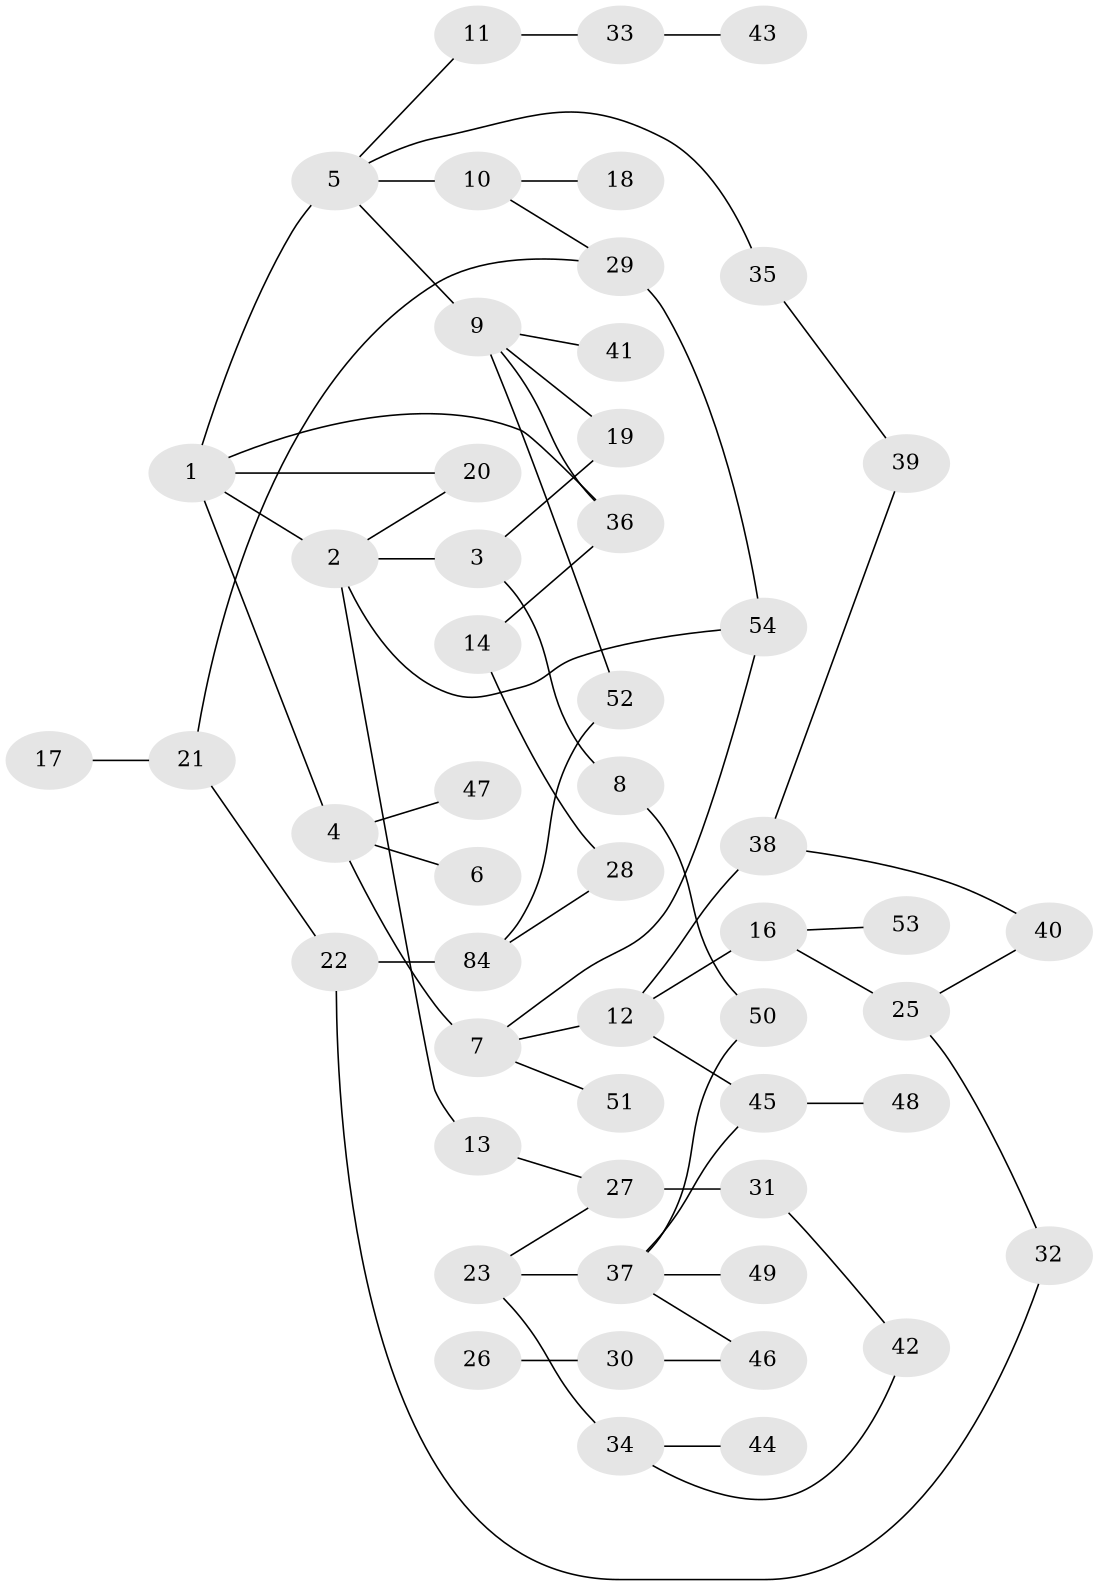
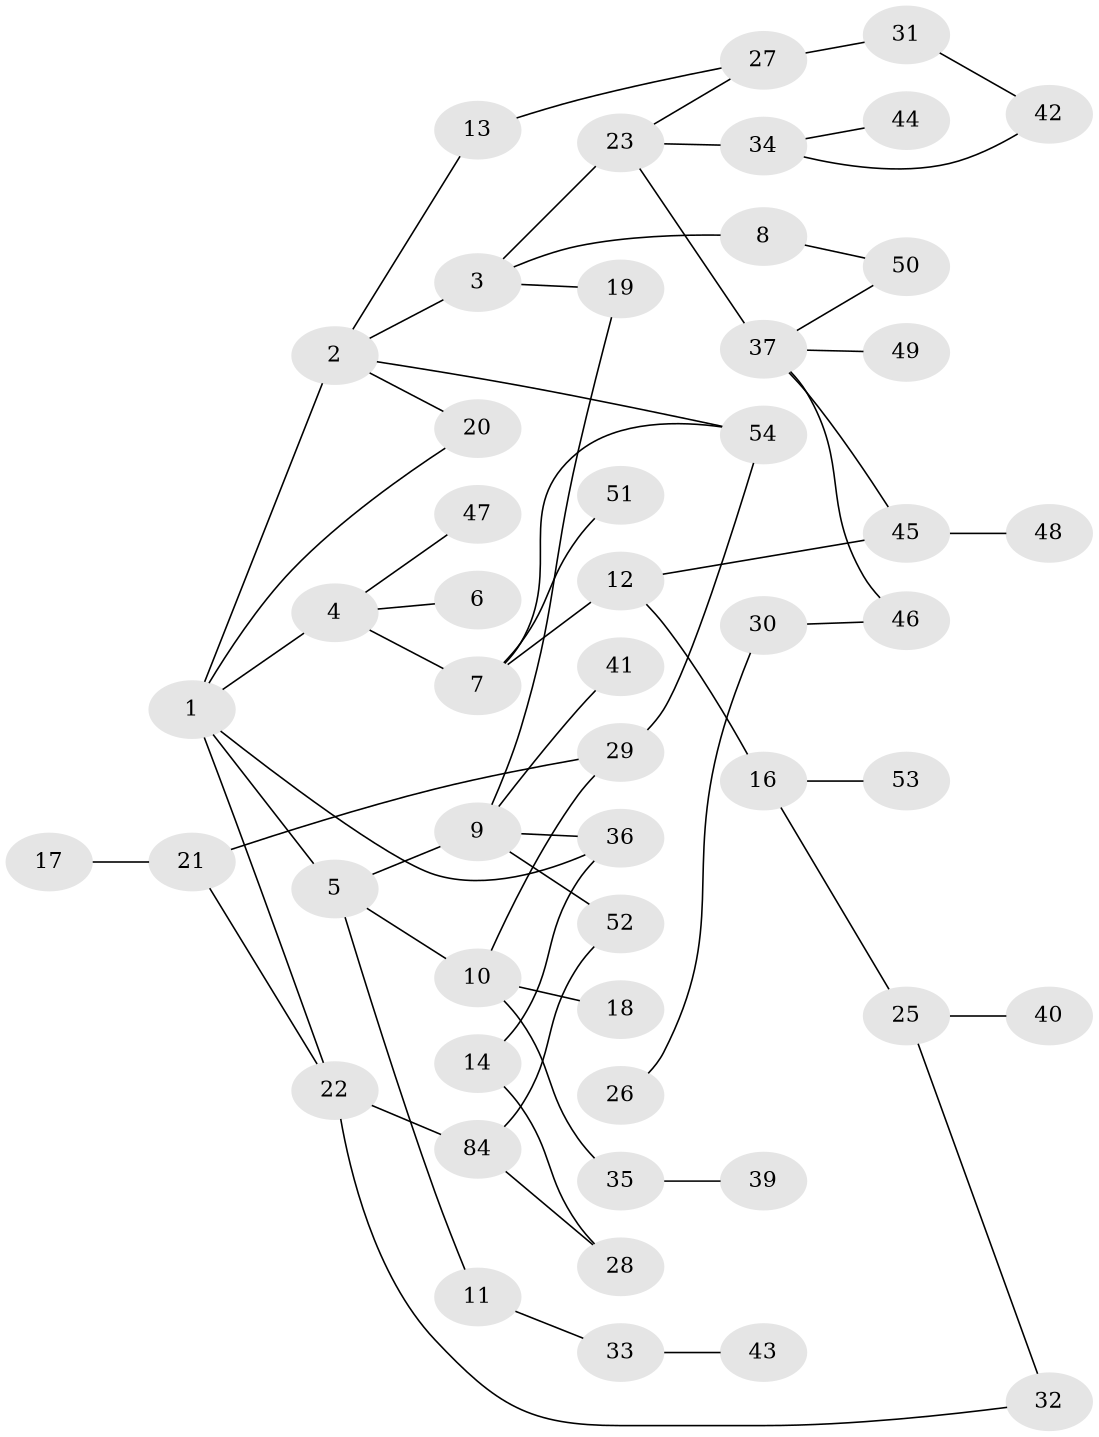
(586, 113) -> (549, 1080)
none -> (549, 213)
(764, 846) -> none
none -> (265, 900)
